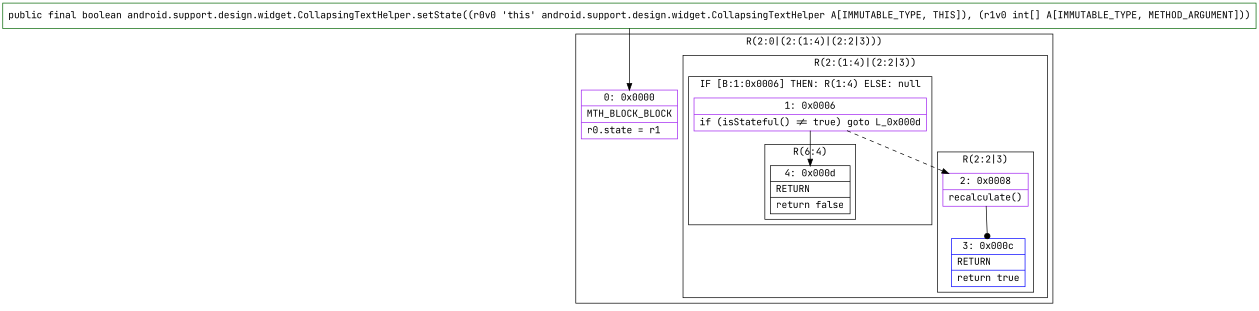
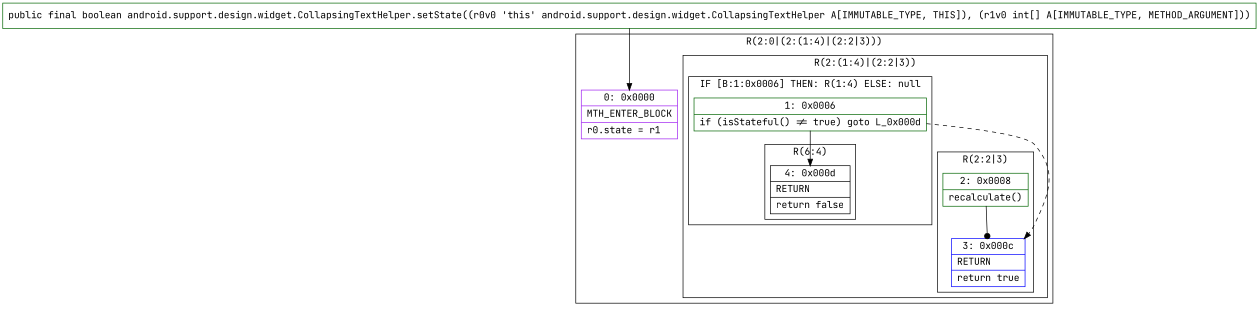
(629, 114) -> (629, 114)
(810, 114) -> (810, 114)
(895, 151) -> (1029, 141)
(986, 190) -> (986, 190)
